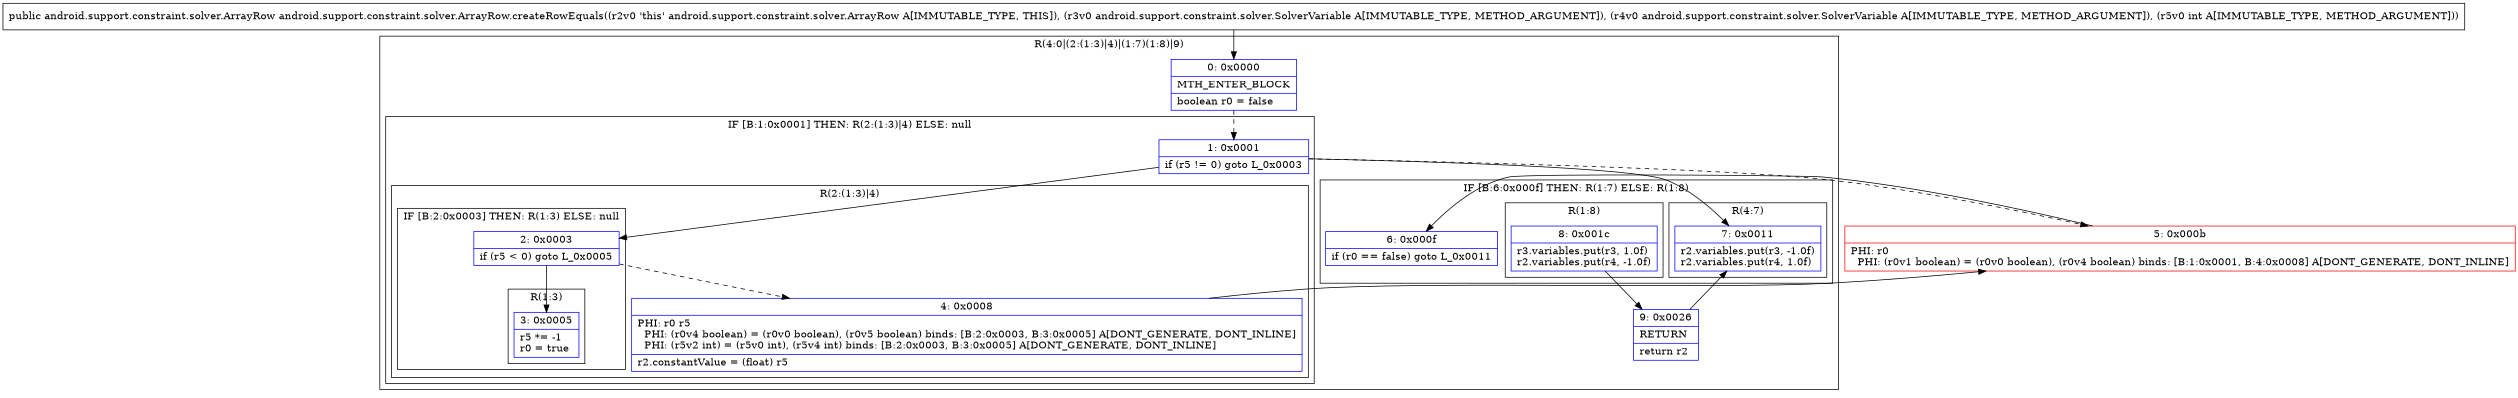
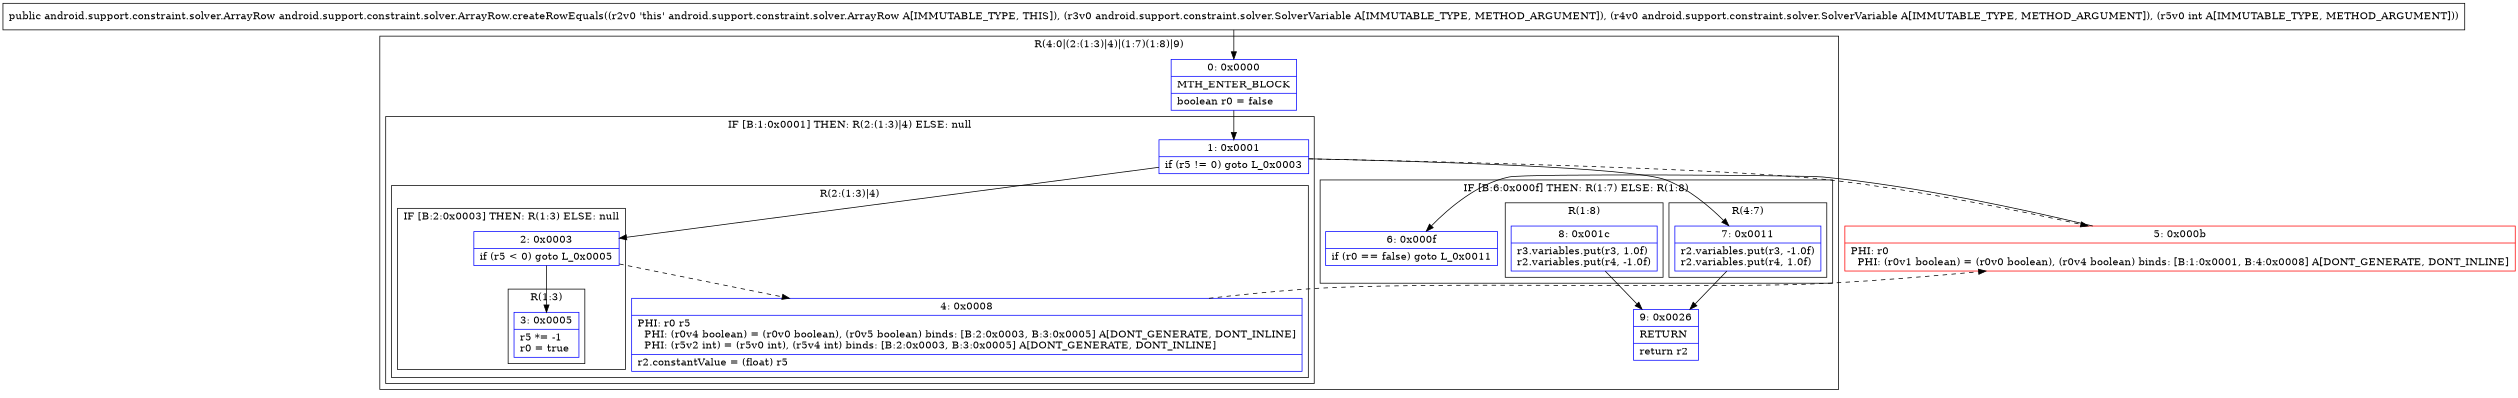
(1234, 121) -> (1234, 121)
(1594, 285) -> (1594, 285)
(1706, 293) -> (1708, 291)
